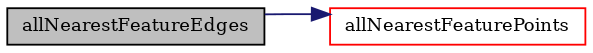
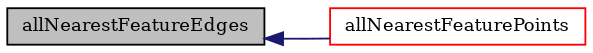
(288, 14) -> (307, 39)
